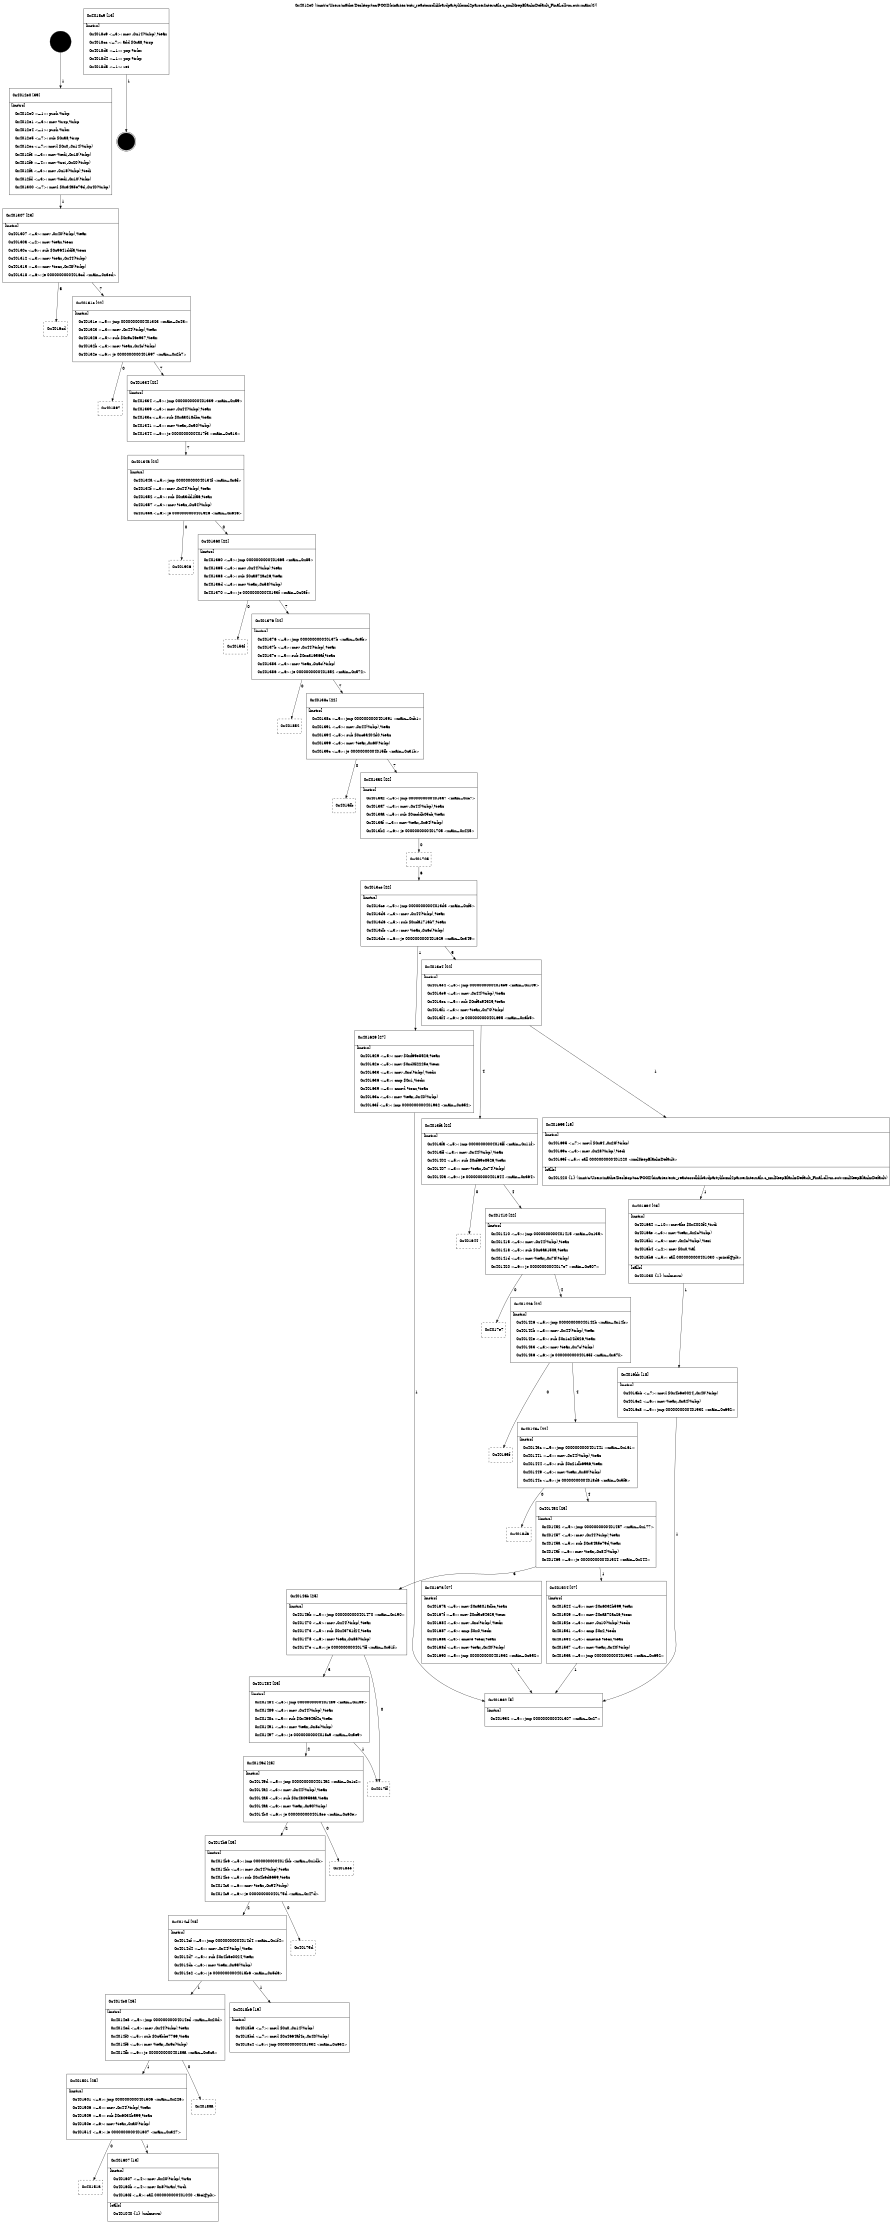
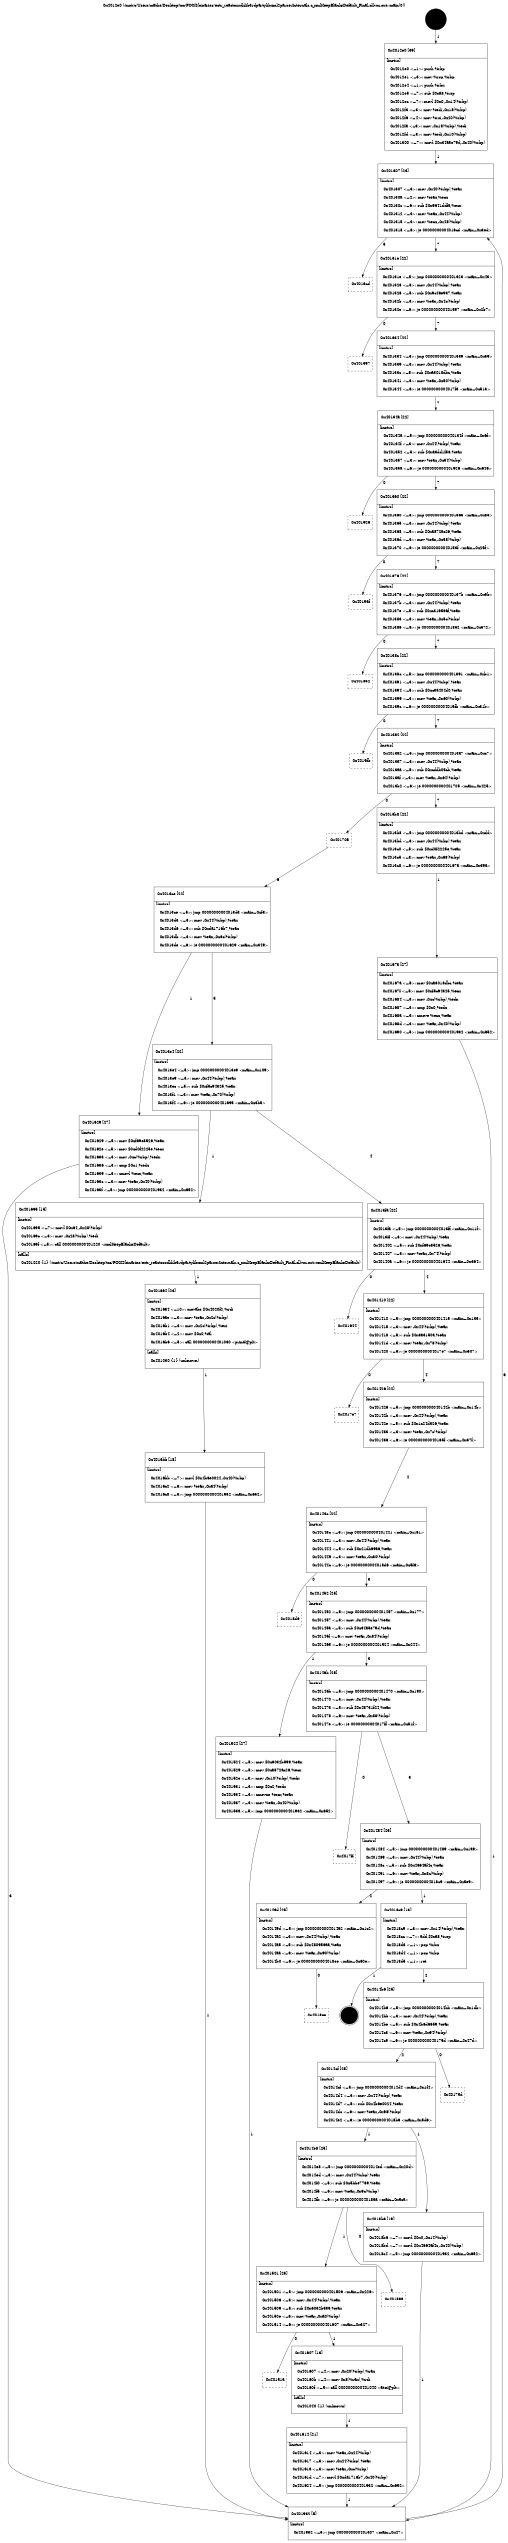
(223, 528) -> (438, 483)
none -> (436, 840)
(416, 1393) -> (10, 1896)
none -> (502, 1413)
(501, 1455) -> none
(588, 1495) -> (368, 1580)
(368, 1759) -> (422, 1895)
(285, 1828) -> (424, 1974)
none -> (420, 2388)
none -> (347, 2460)
